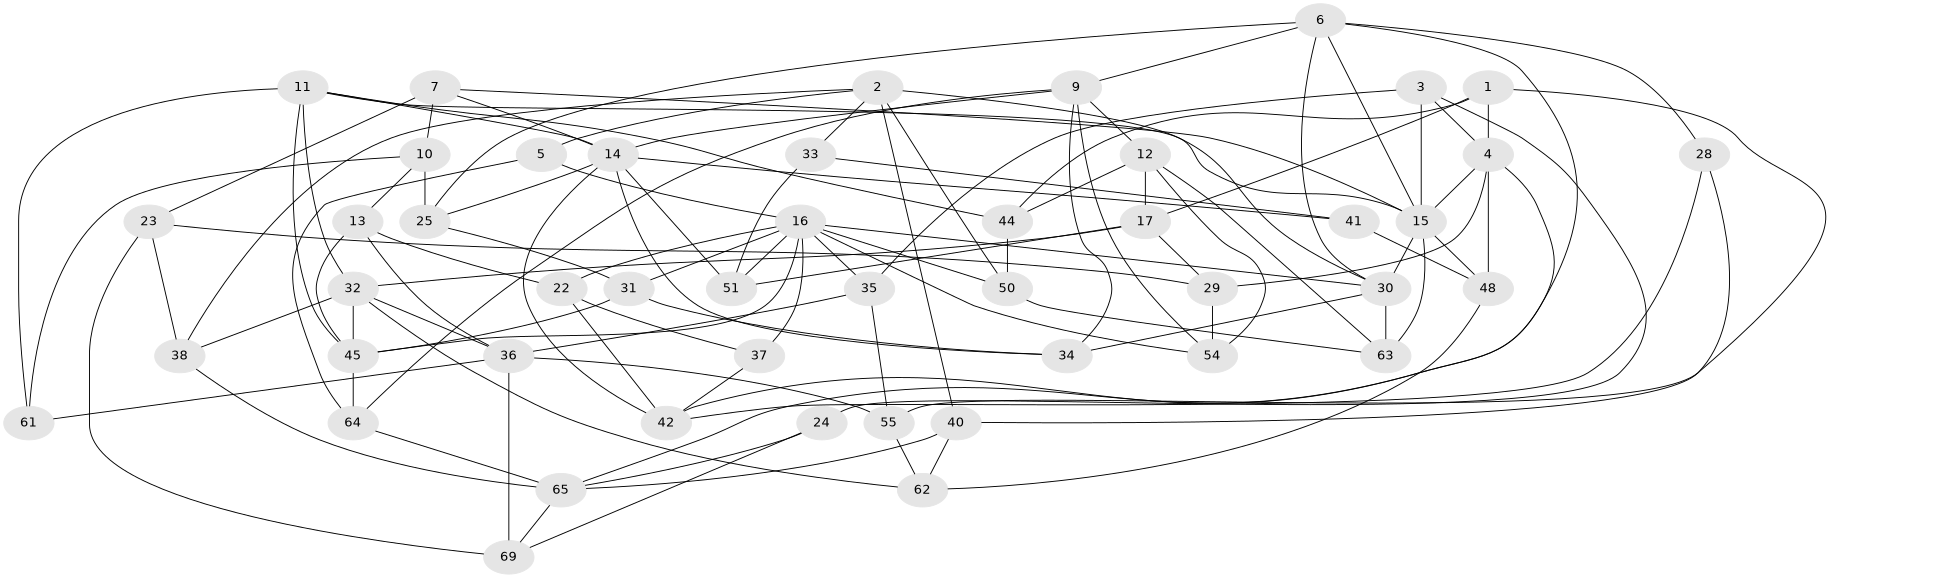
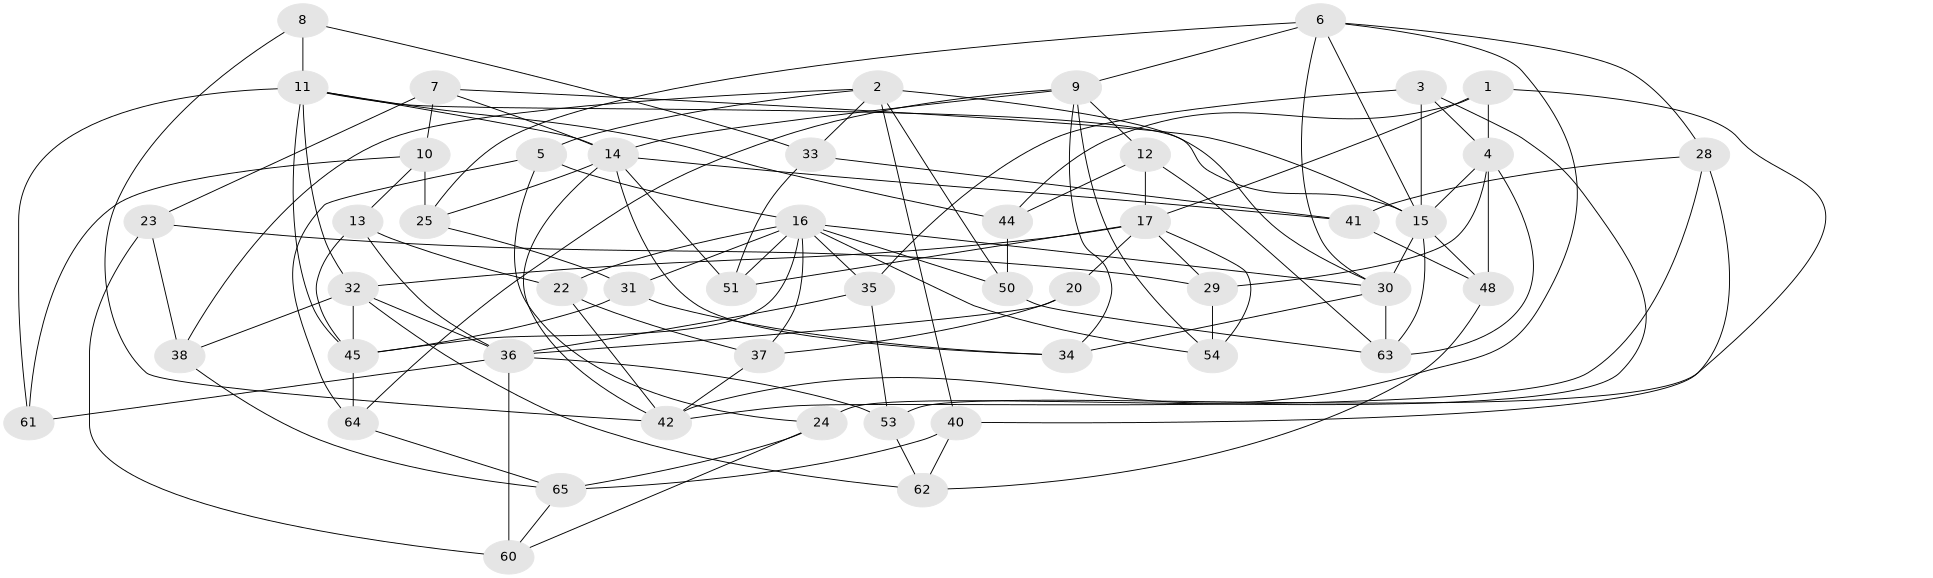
none -> (303, 21)
none -> (1525, 175)
(1238, 251) -> (1234, 264)
none -> (1075, 289)
none -> (606, 371)
(972, 388) -> (1526, 297)
(889, 423) -> (889, 423)
(509, 557) -> (509, 557)
